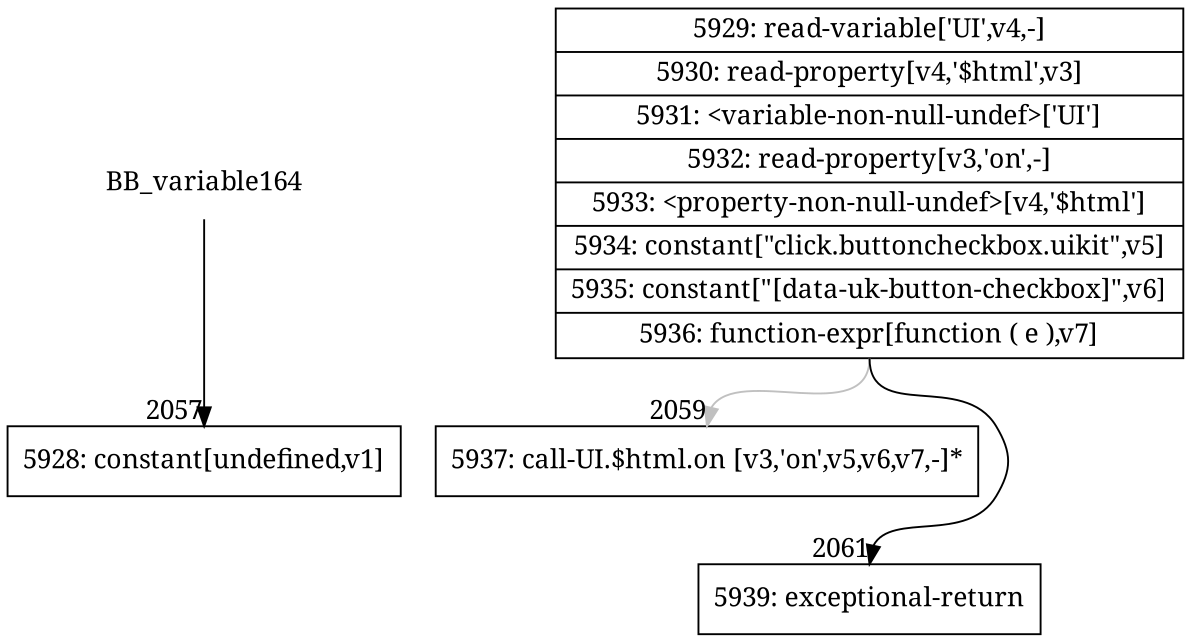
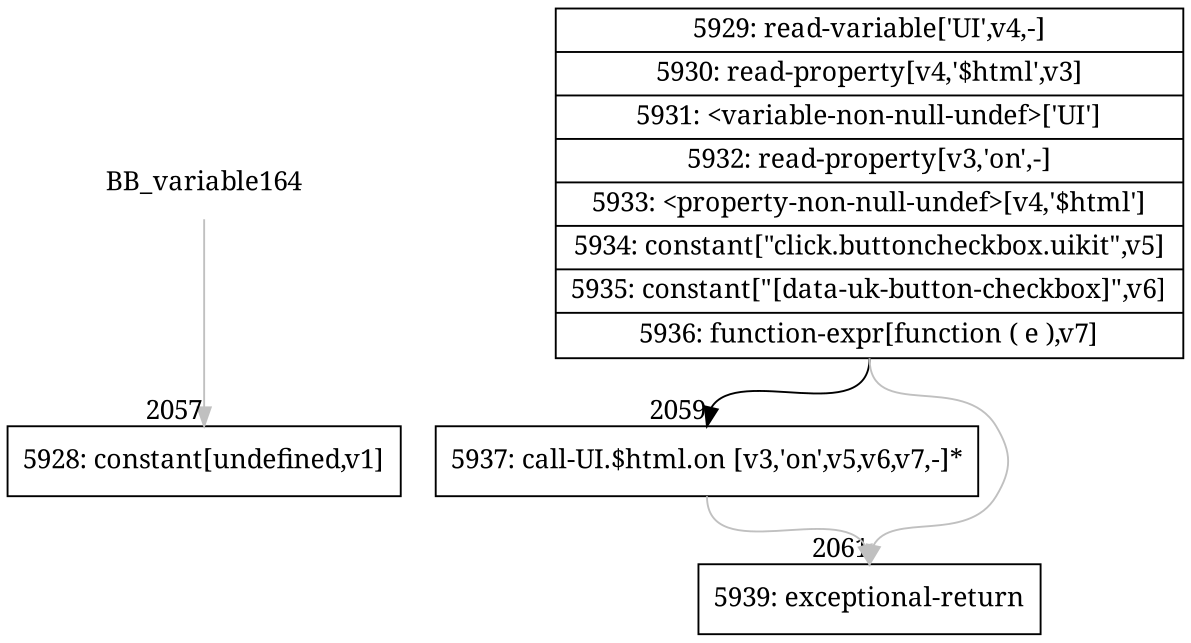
(204, 313) -> (204, 313)
(798, 393) -> (798, 393)
(1007, 452) -> (1007, 452)
none -> (779, 531)
